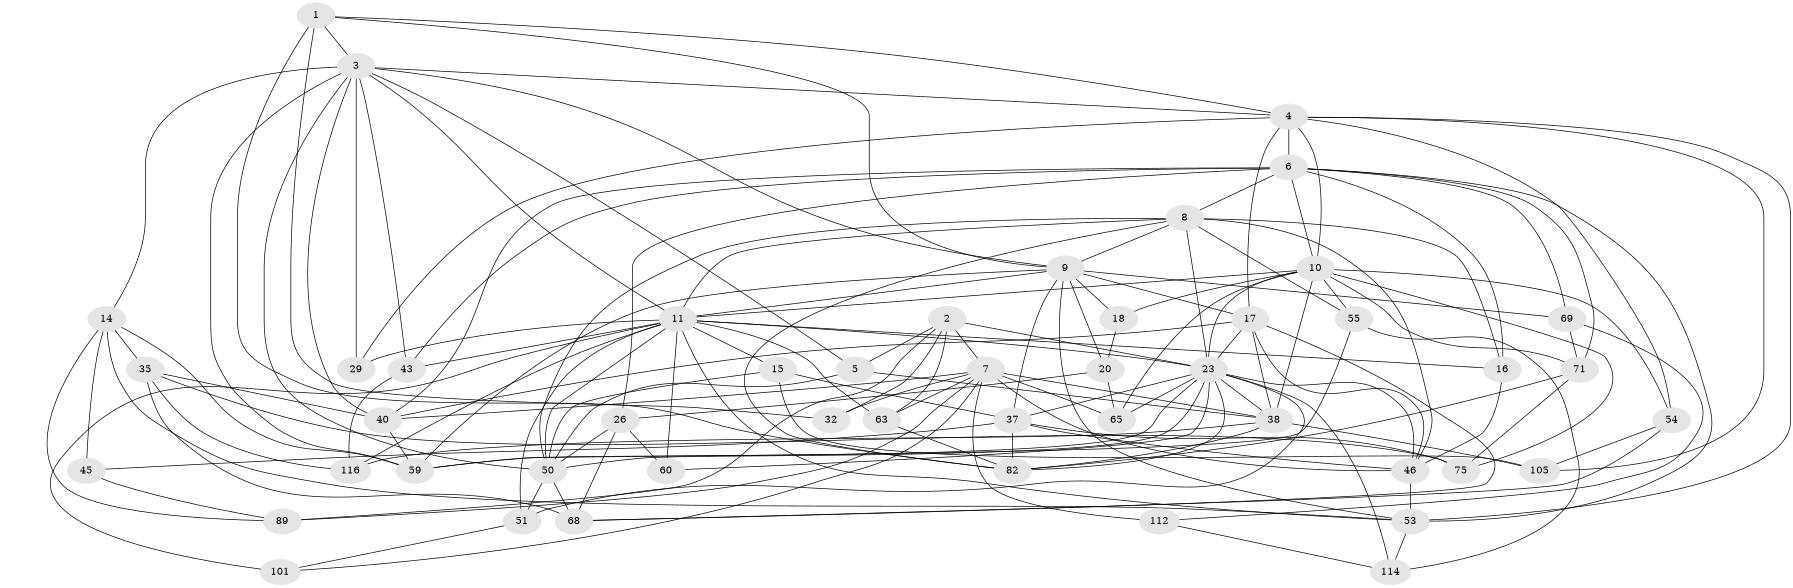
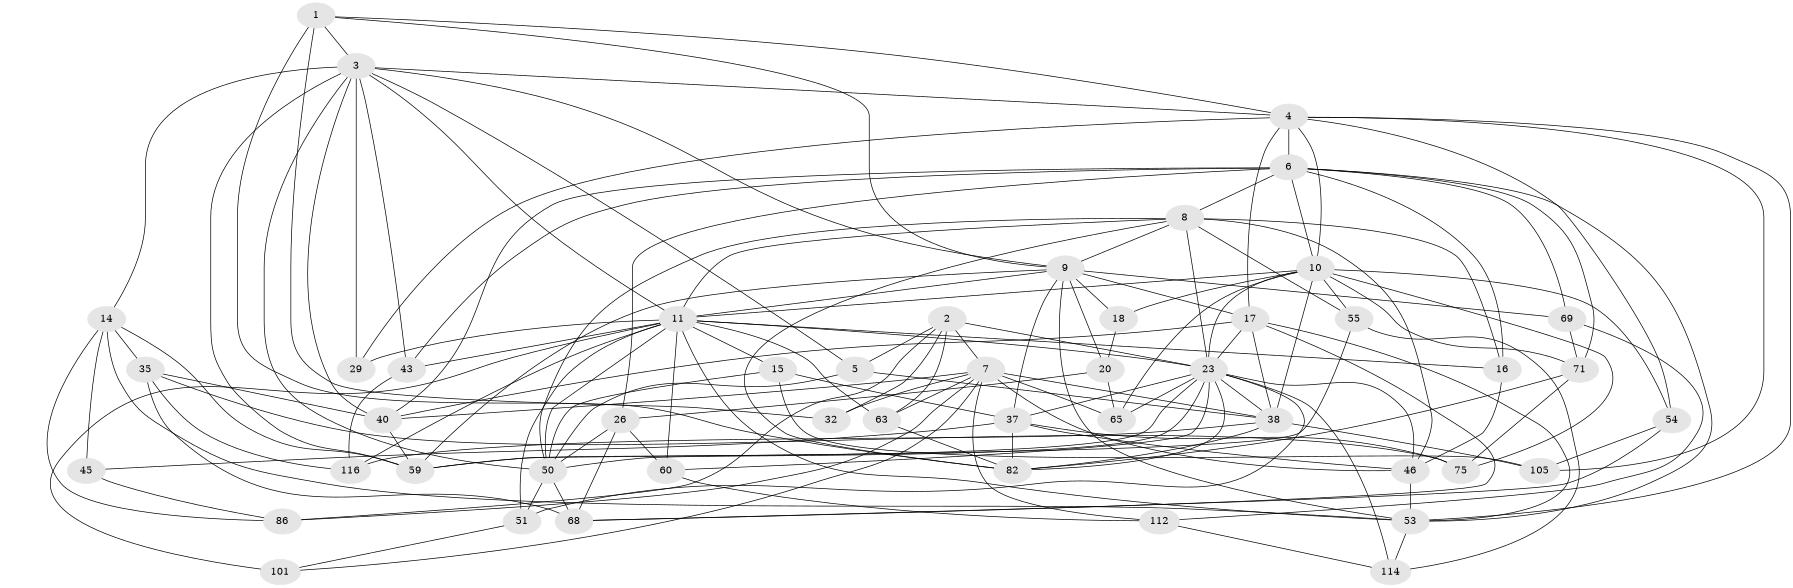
(1351, 391) -> (1507, 406)
none -> (967, 515)
(282, 521) -> (282, 521)
